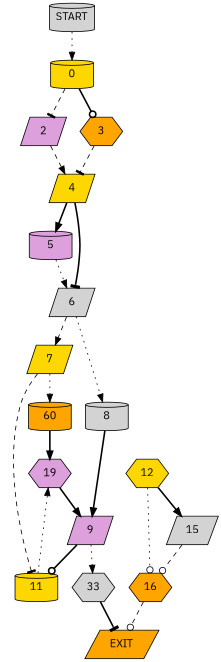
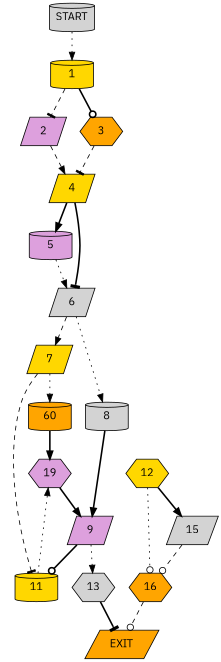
(72, 74) -> (72, 74)
(93, 587) -> (93, 587)
